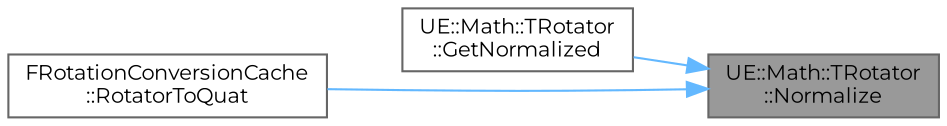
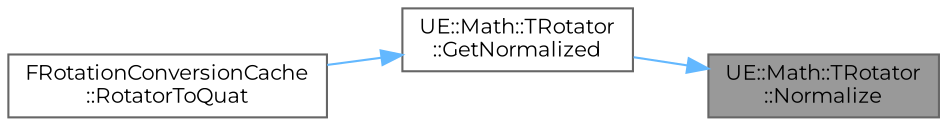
(507, 91) -> (354, 61)
